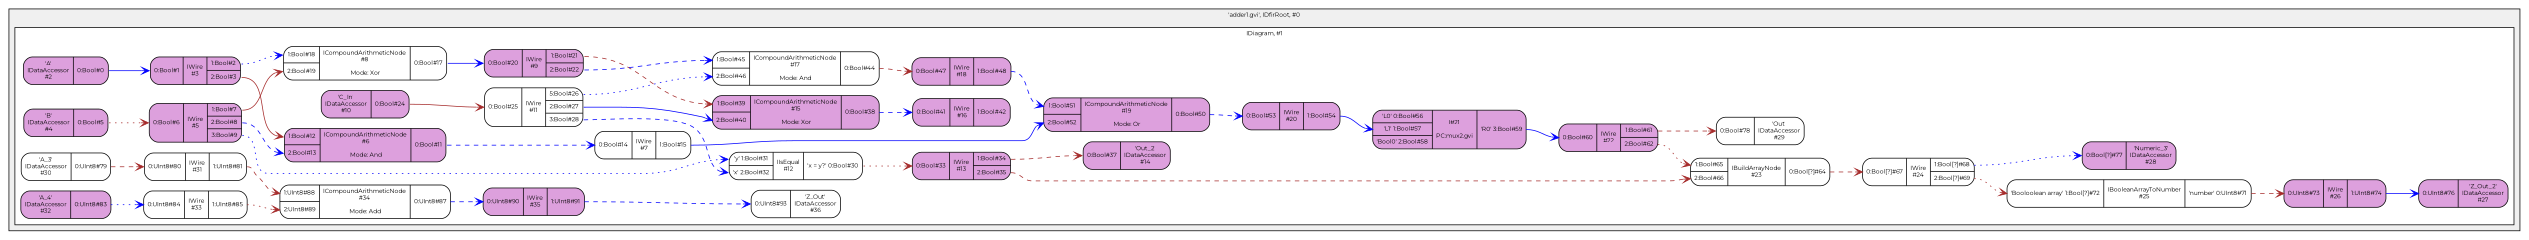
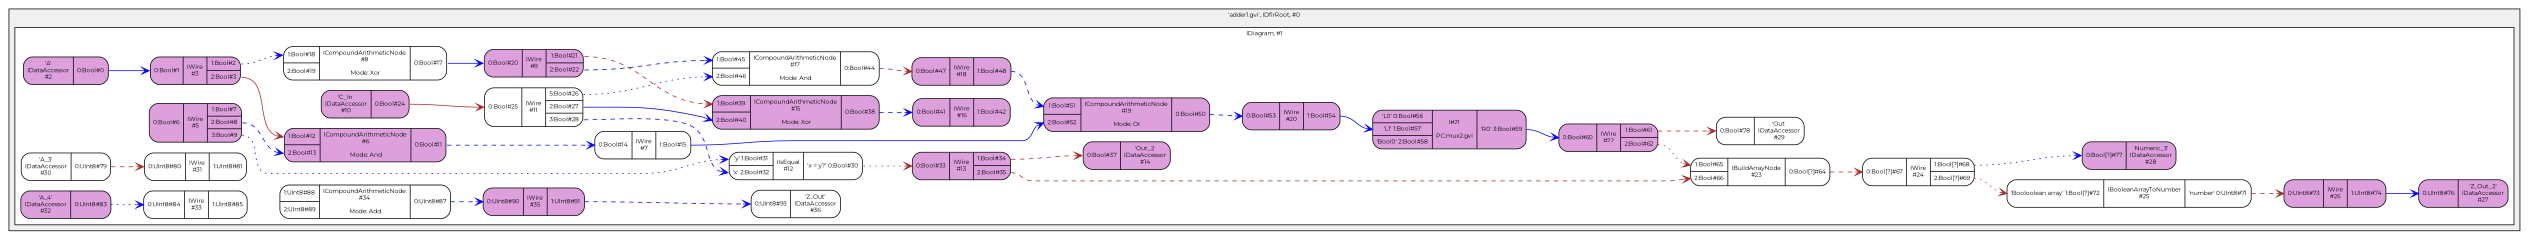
(263, 89) -> none
(66, 123) -> none
(260, 179) -> none
(260, 206) -> none
